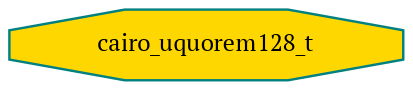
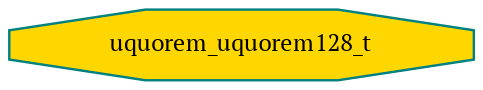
(206, 45) -> (242, 45)
